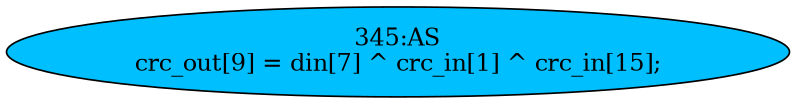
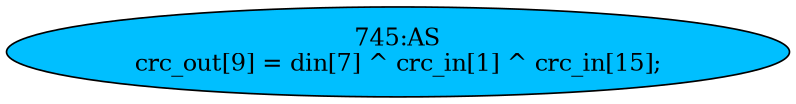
(398, 52) -> (398, 52)
